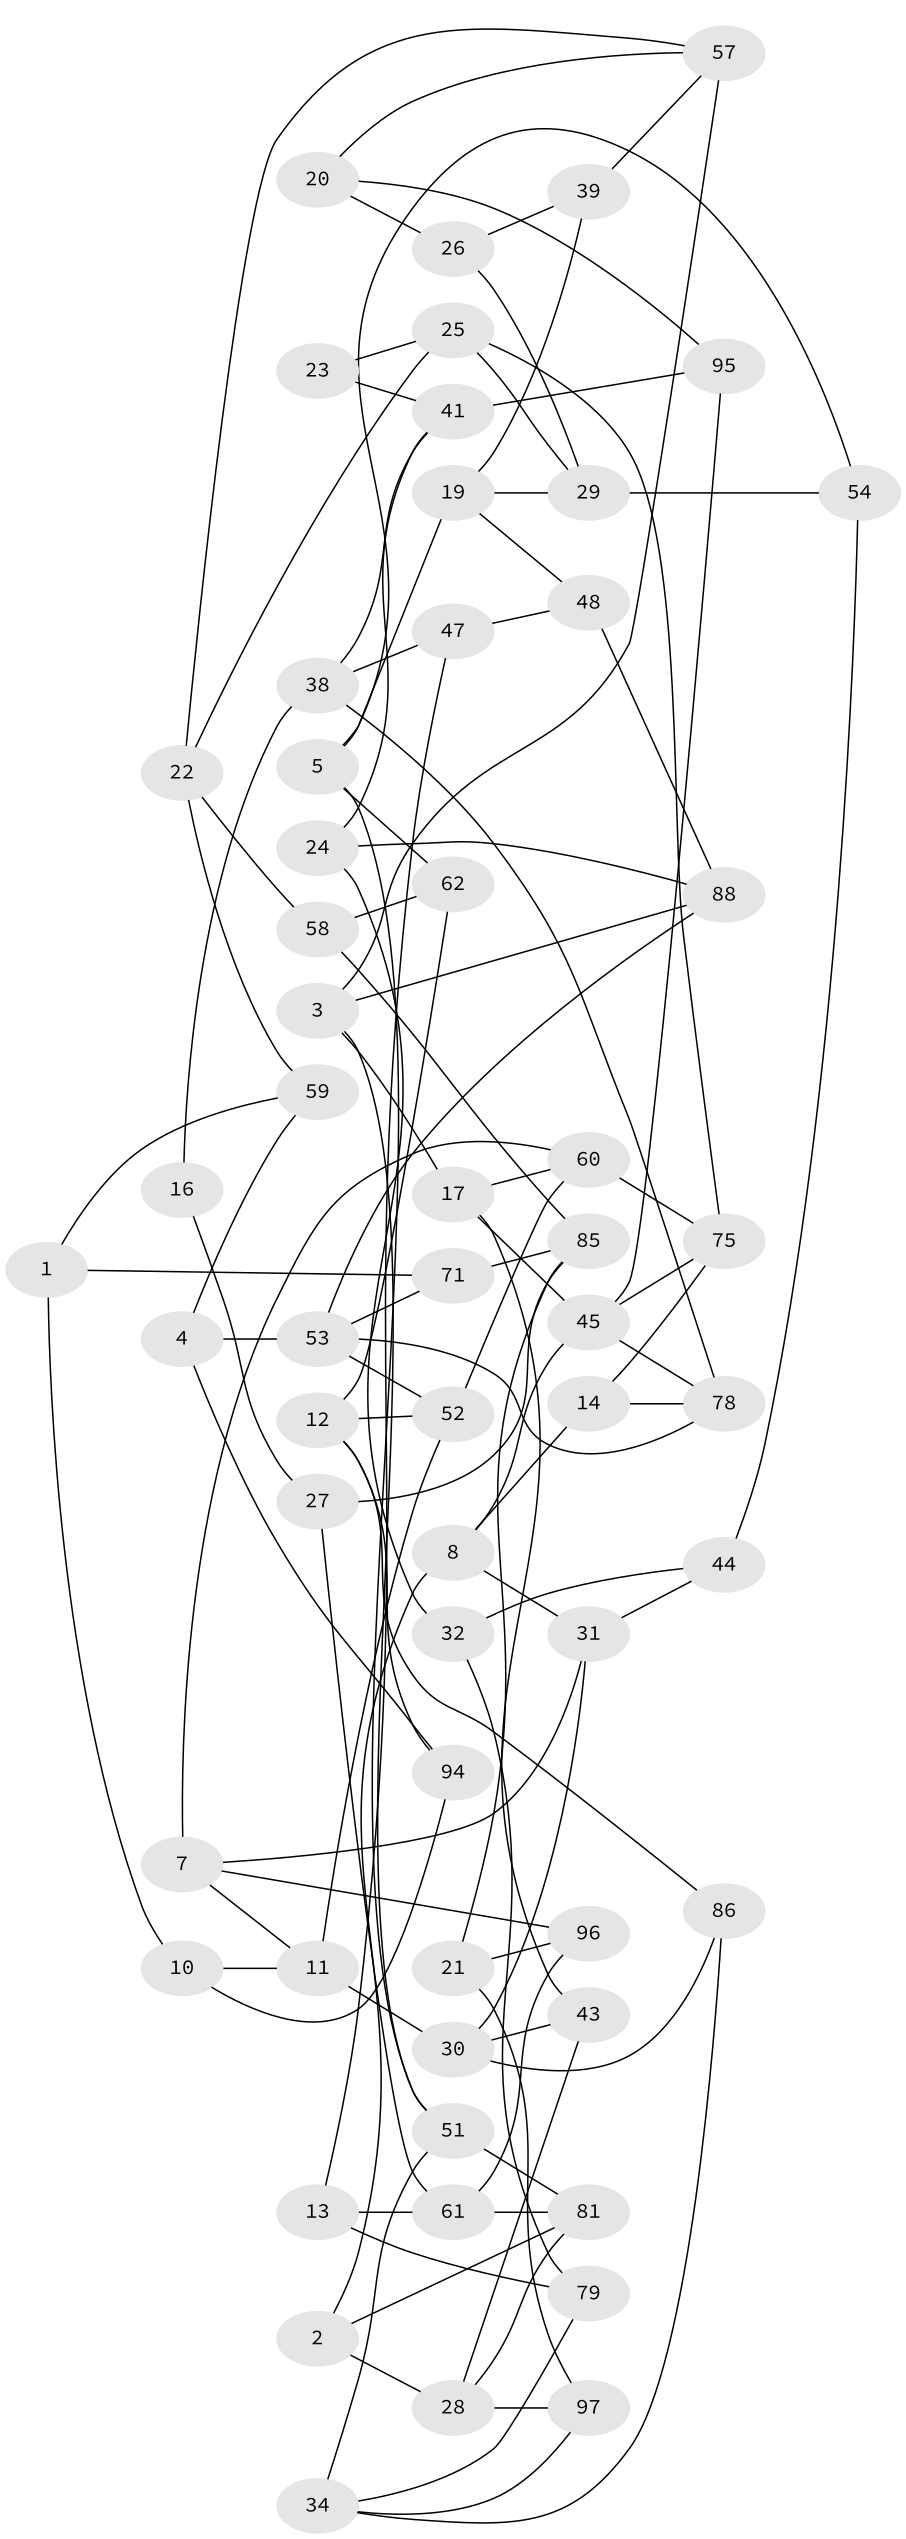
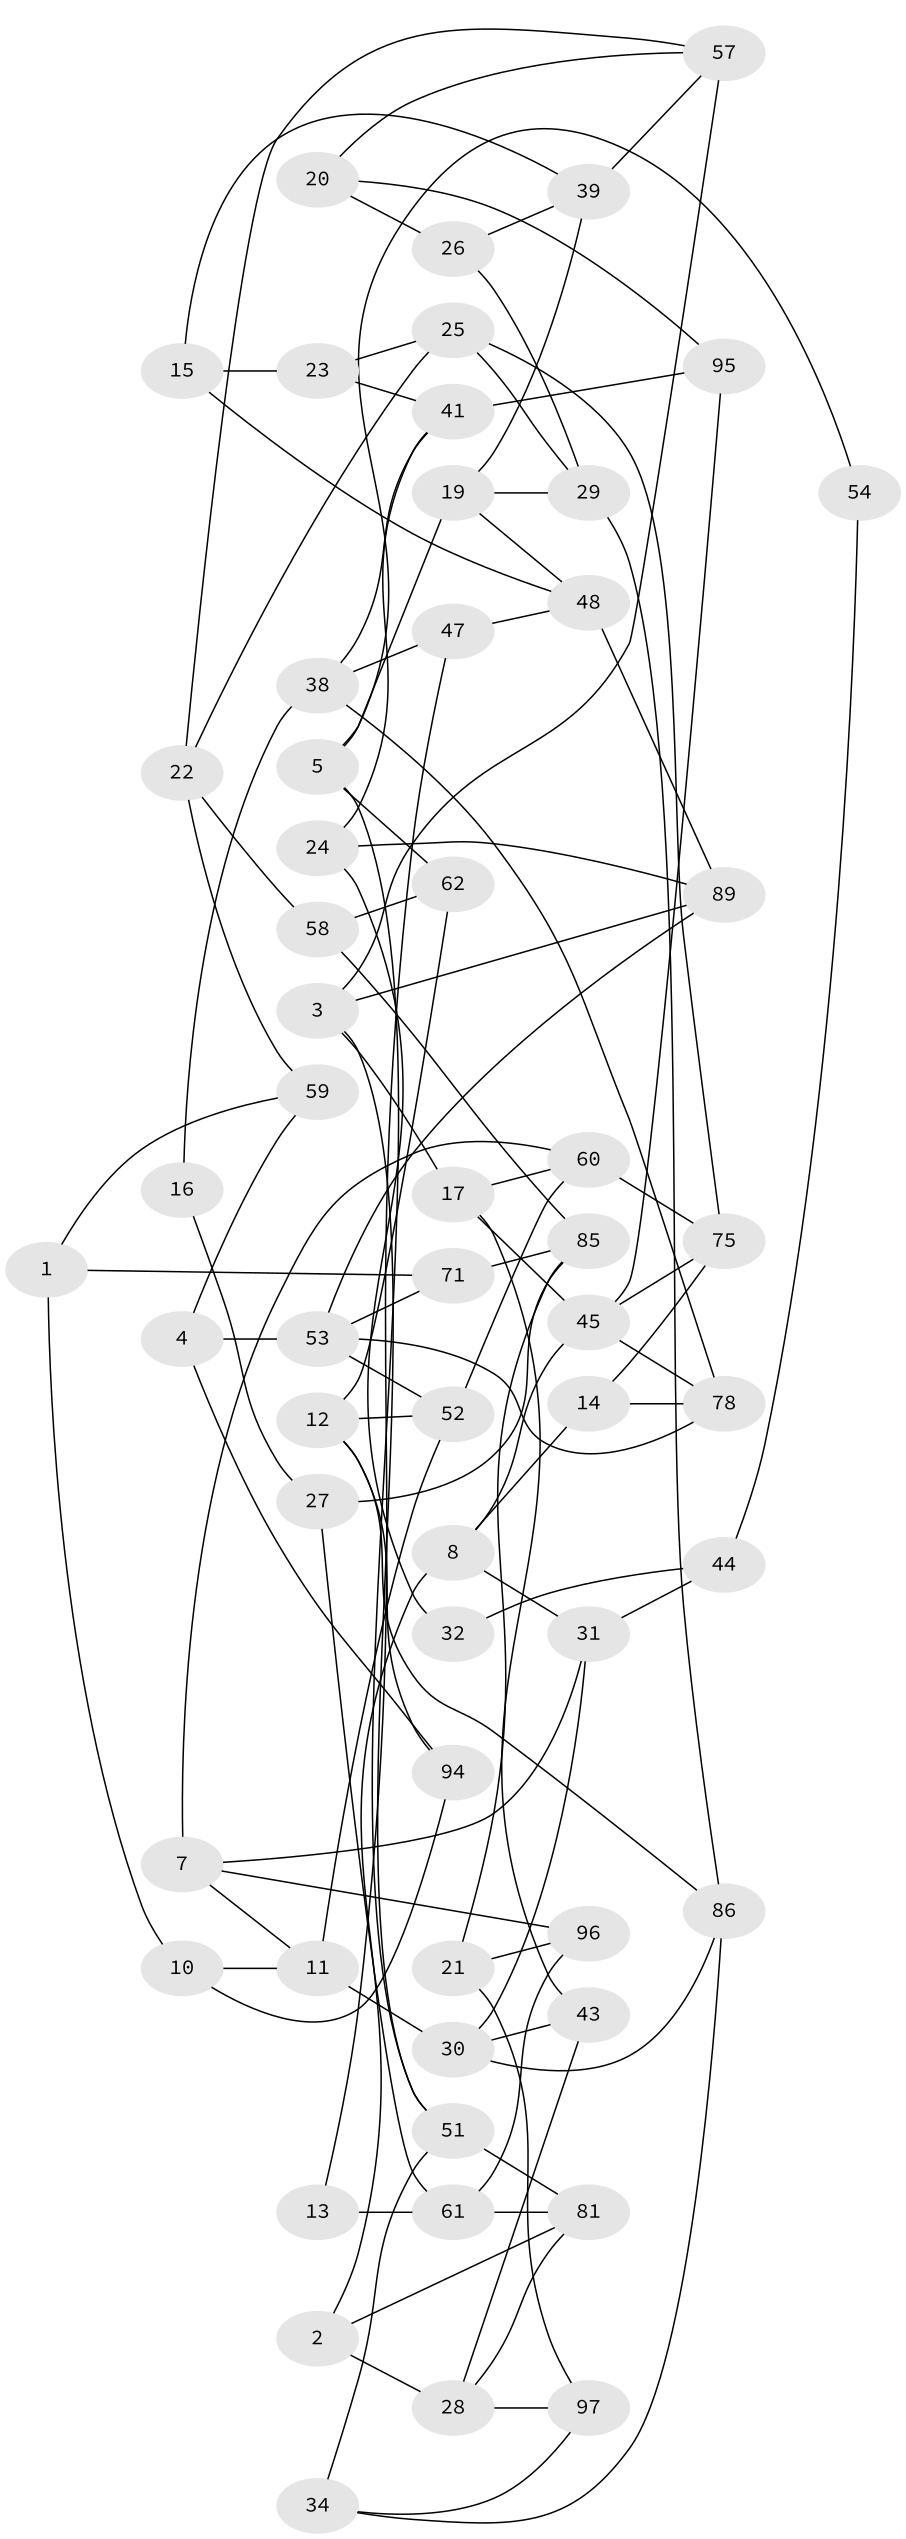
none -> (182, 371)
(724, 493) -> (674, 1198)
(724, 895) -> (724, 895)
(589, 2294) -> none
